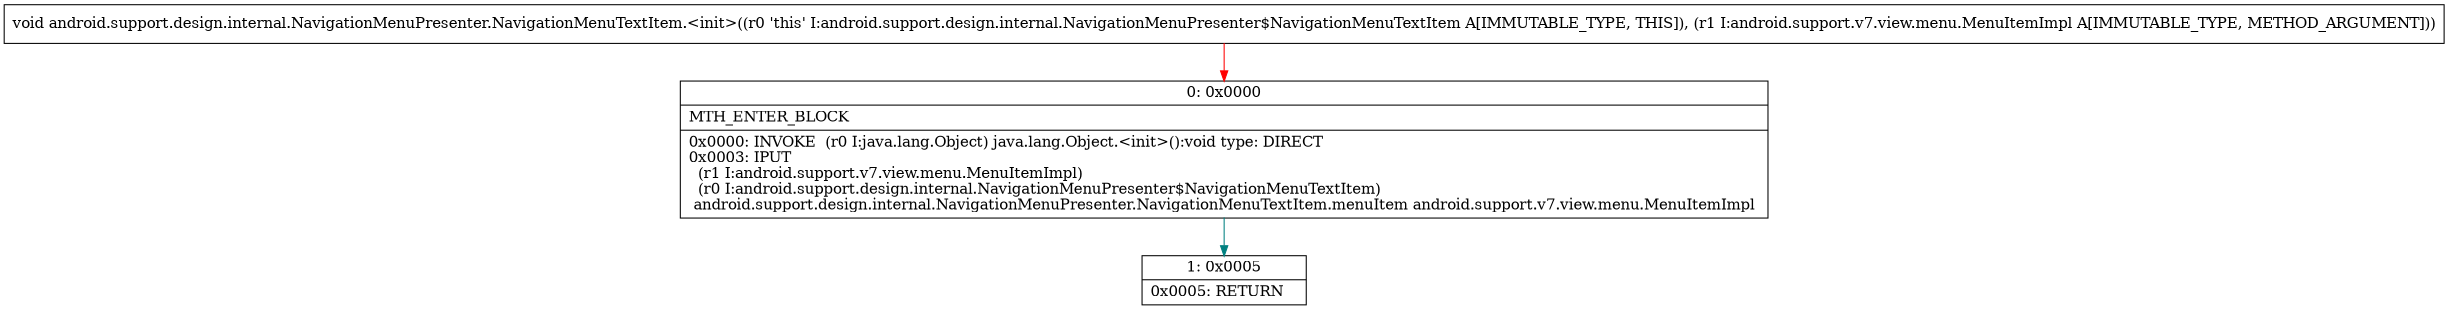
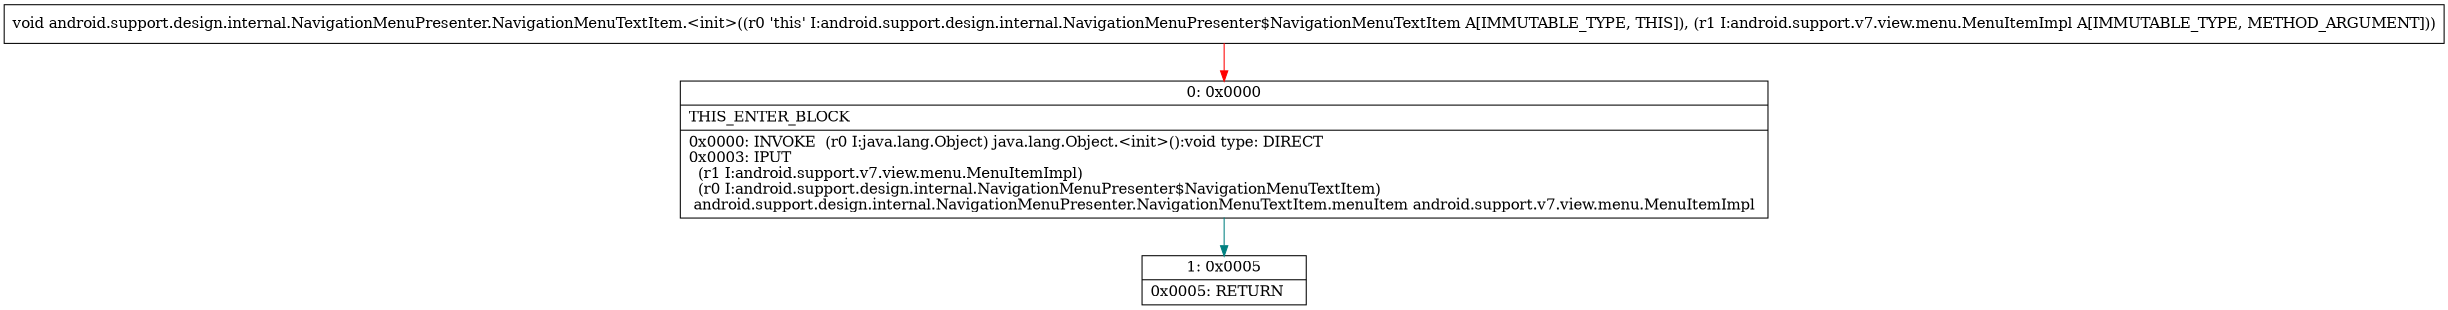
(769, 117) -> (769, 117)
